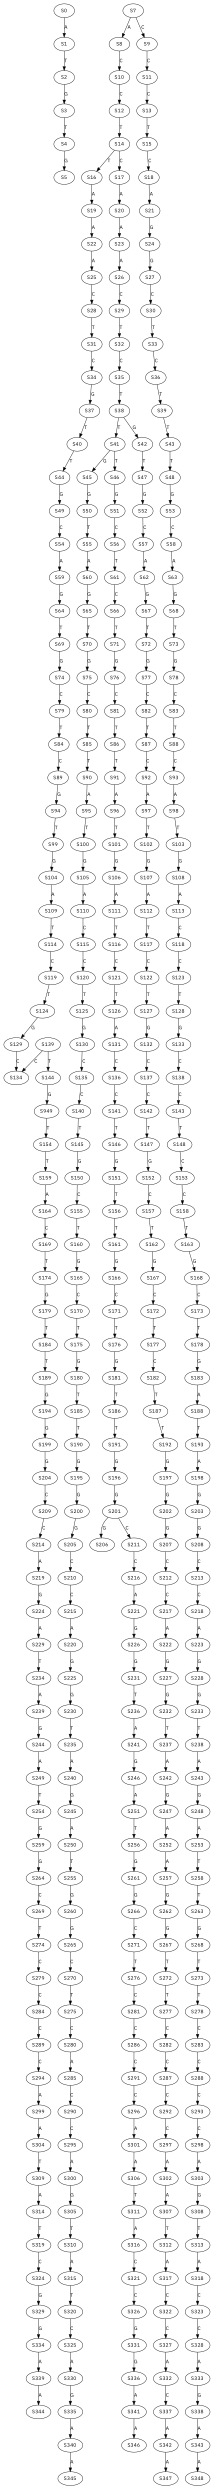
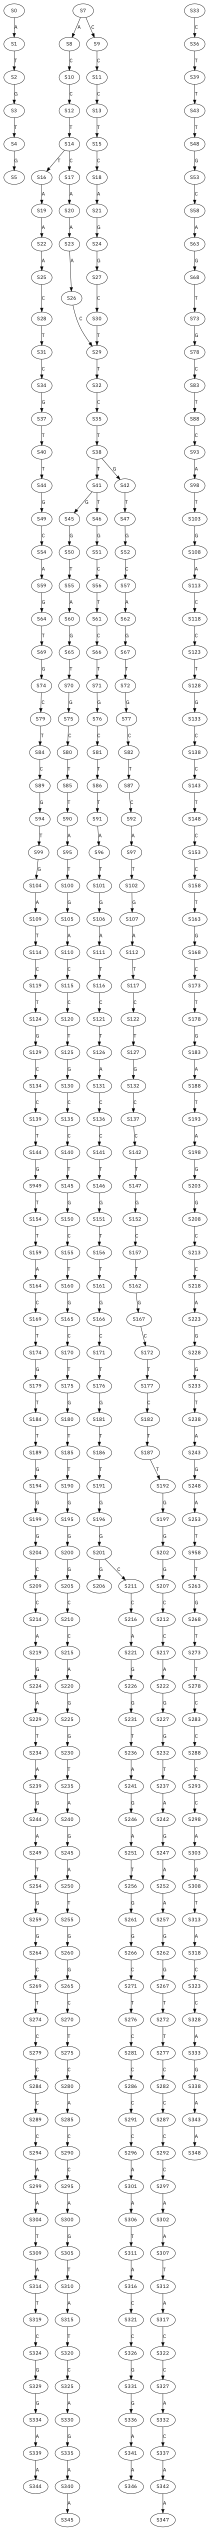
(152, 326) -> (97, 334)
(34, 1060) -> (36, 1101)
(198, 1878) -> (195, 1553)
